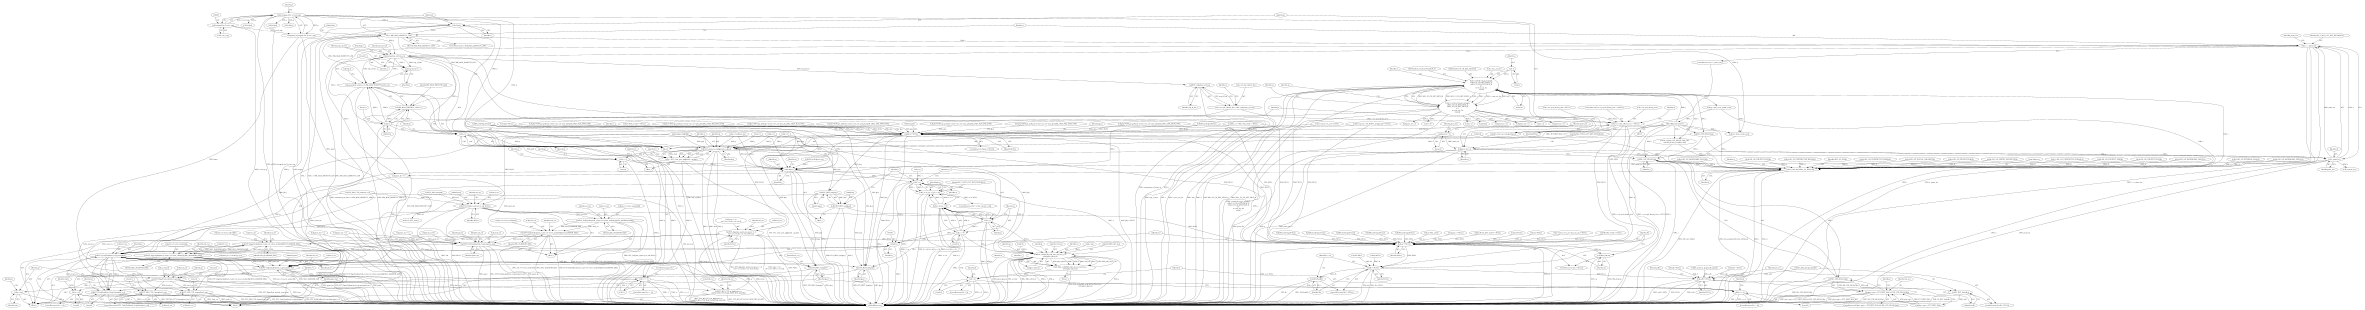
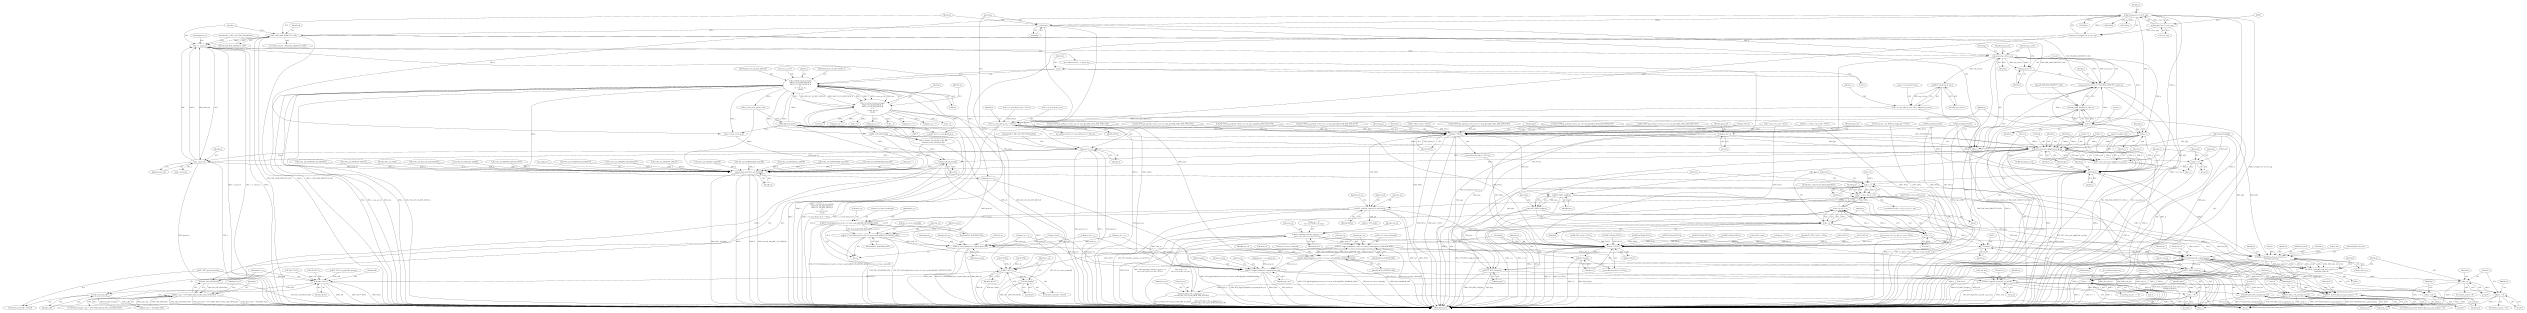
(1614, 115) -> (1037, 129)
(1206, 146) -> (1518, 225)
(1632, 147) -> (1399, 161)
(434, 193) -> none
(971, 198) -> (1882, 200)
none -> (2002, 289)
(55, 305) -> none
